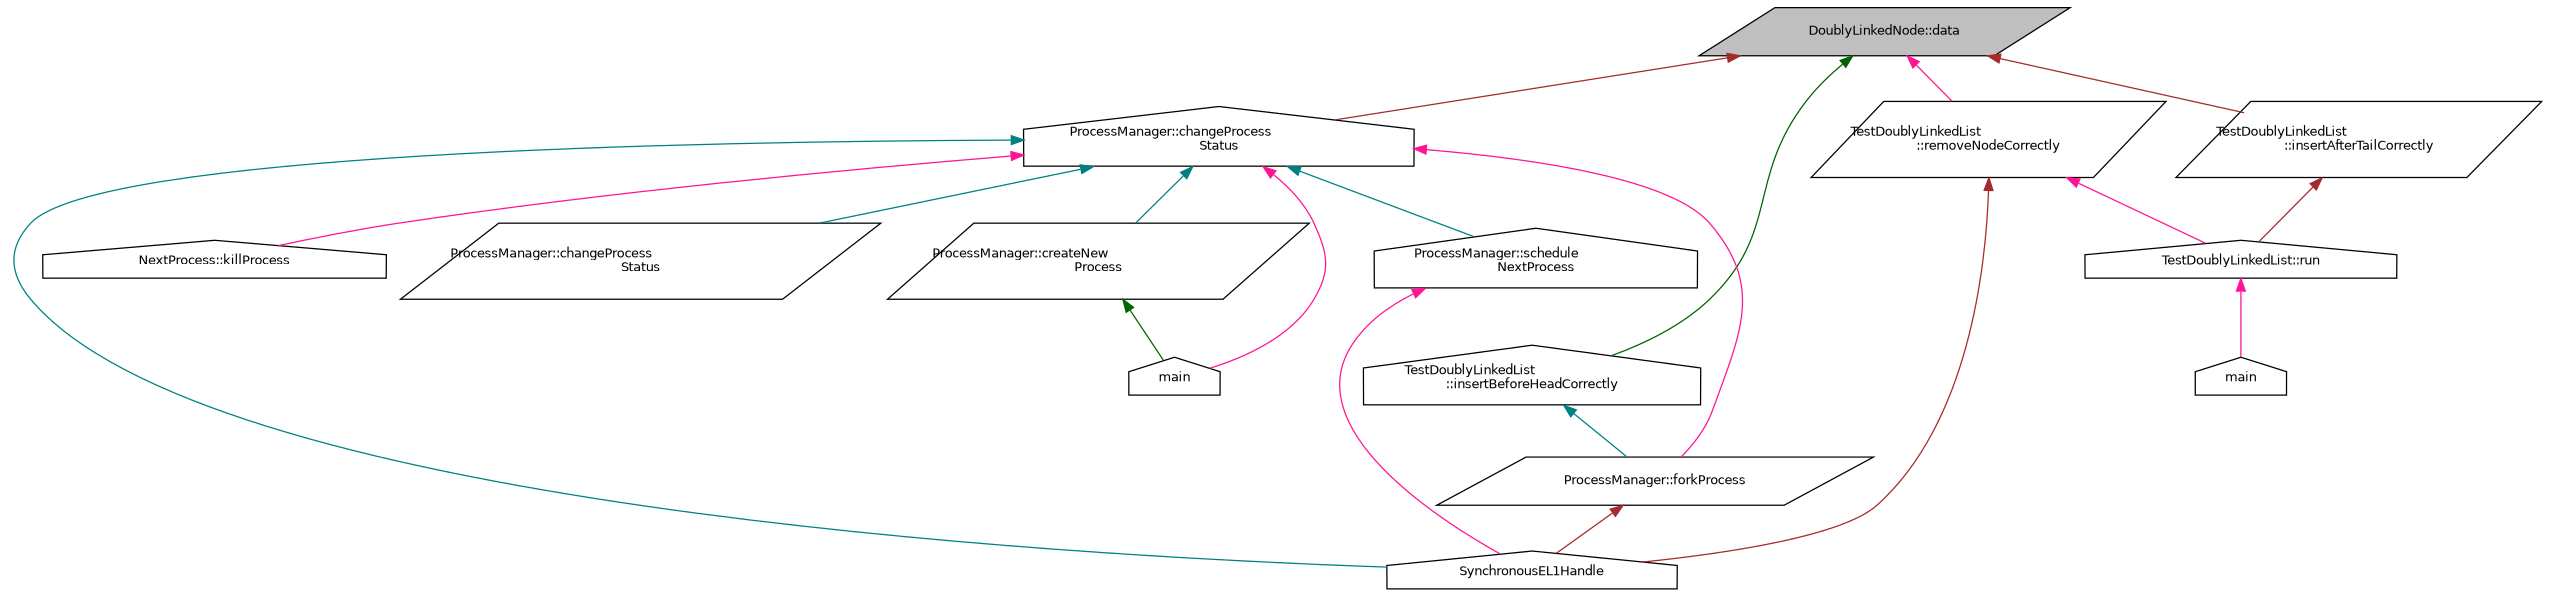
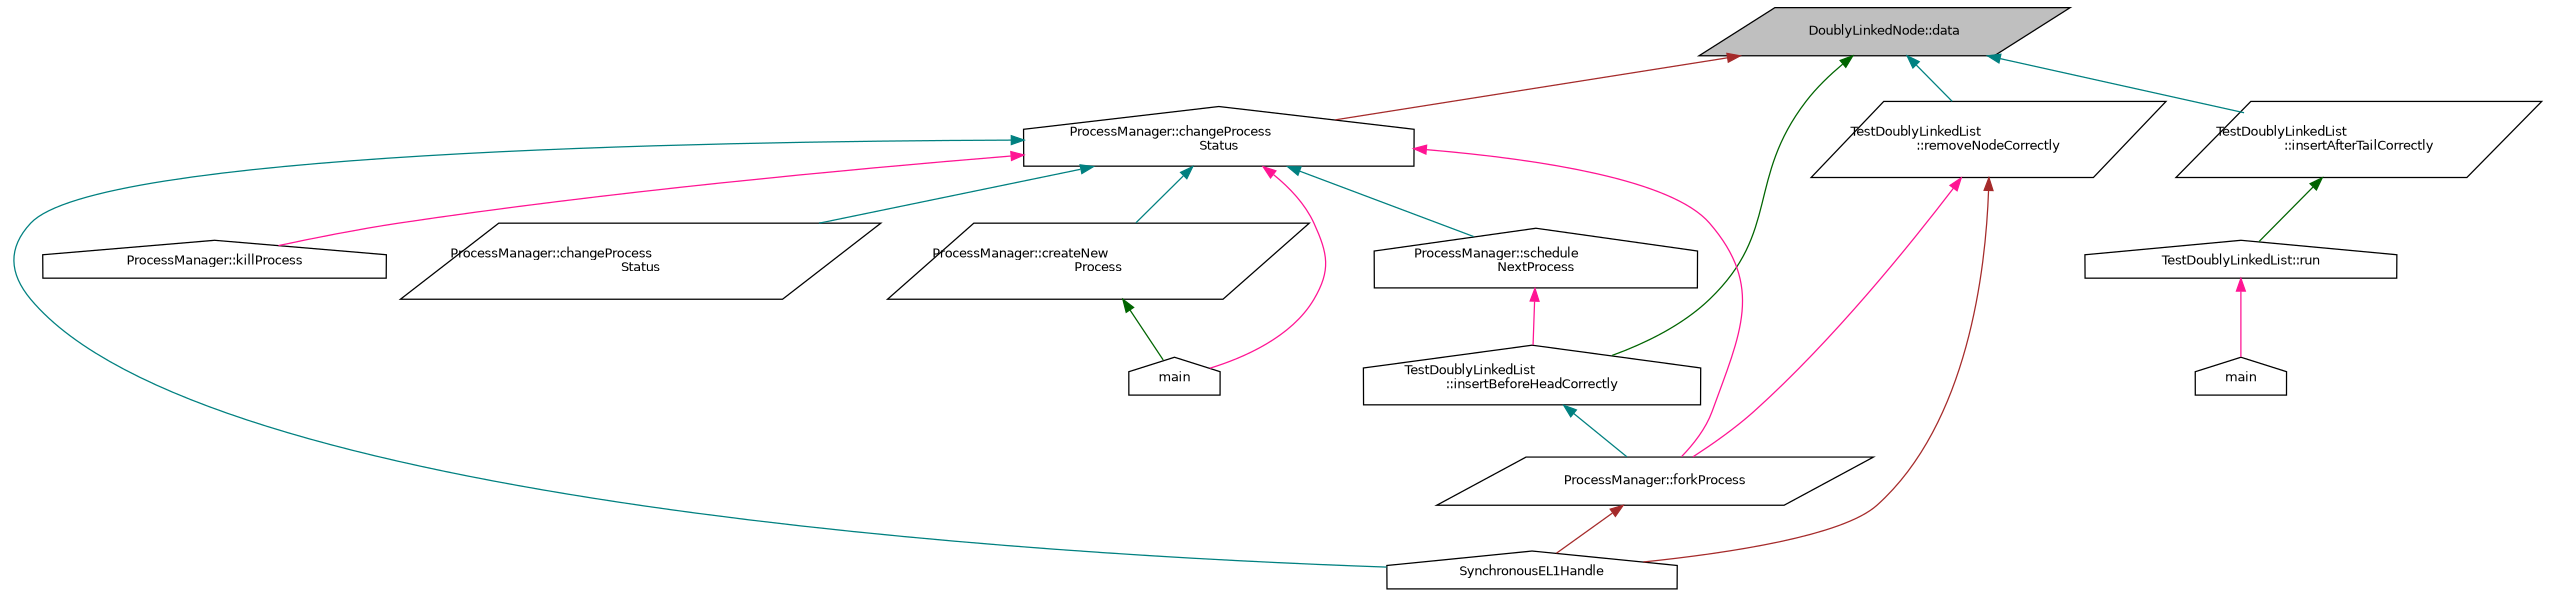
(1934, 83) -> (1934, 83)
(2122, 86) -> (2122, 86)
(2142, 213) -> (1833, 332)
(2286, 214) -> (2286, 214)
(215, 261) -> (215, 261)
(1359, 440) -> (1534, 323)
